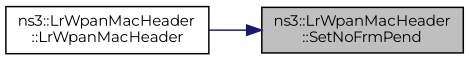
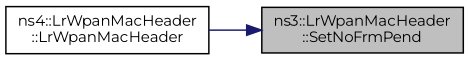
(107, 30) -> (107, 30)
